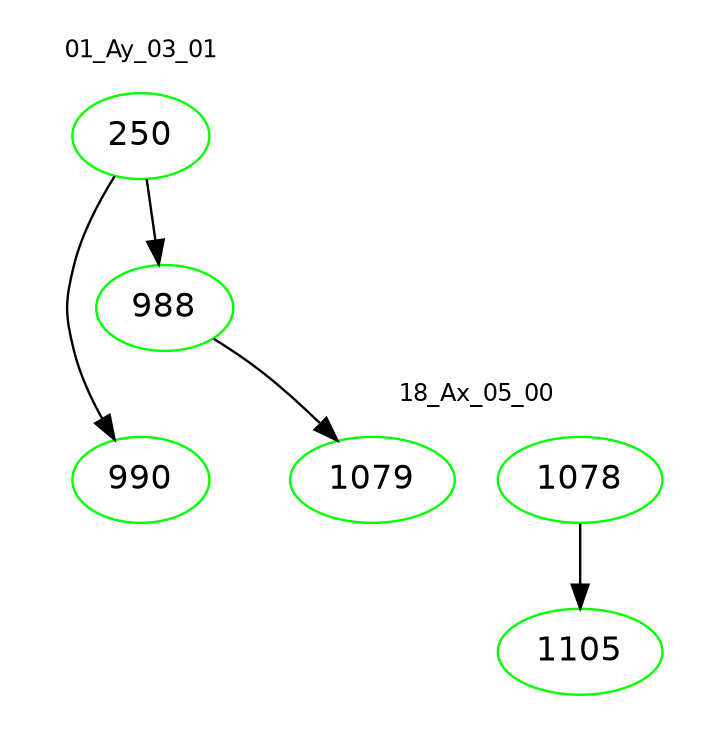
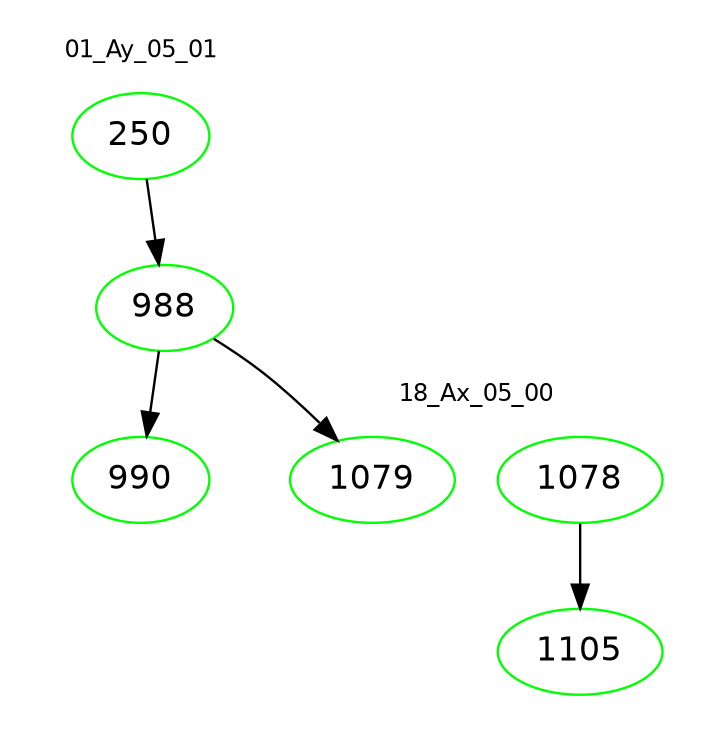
(141, 51) -> (141, 51)
(68, 296) -> (155, 382)
